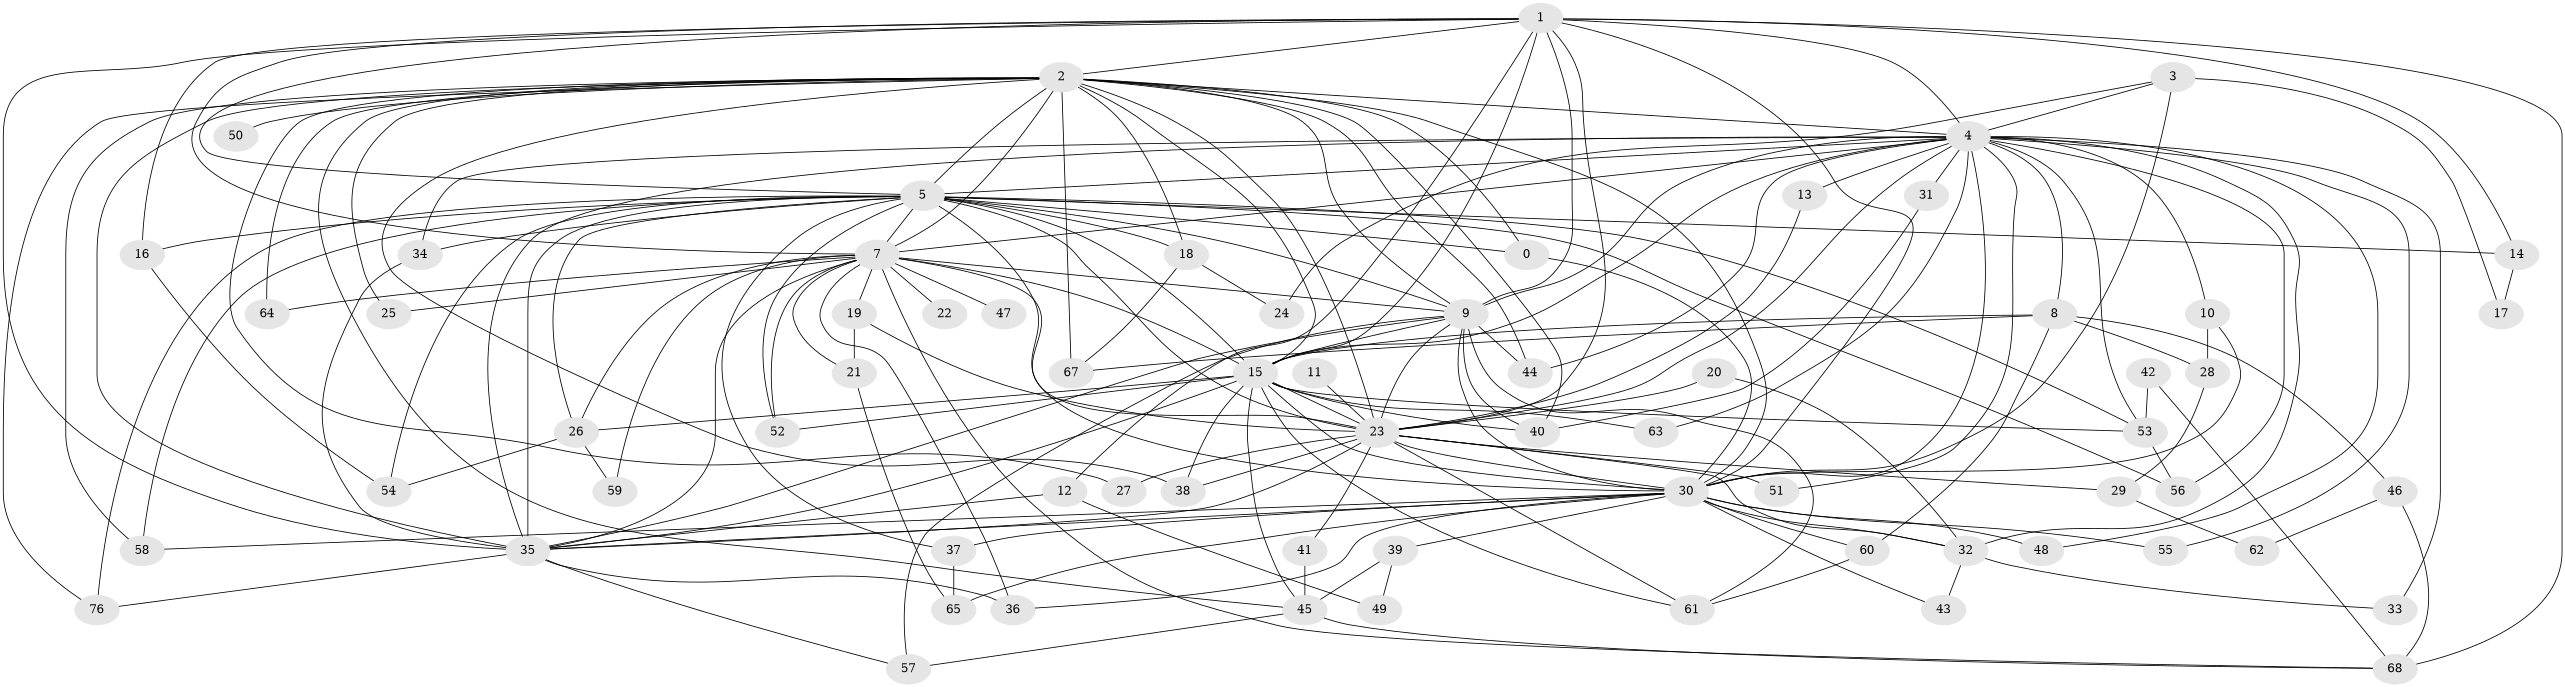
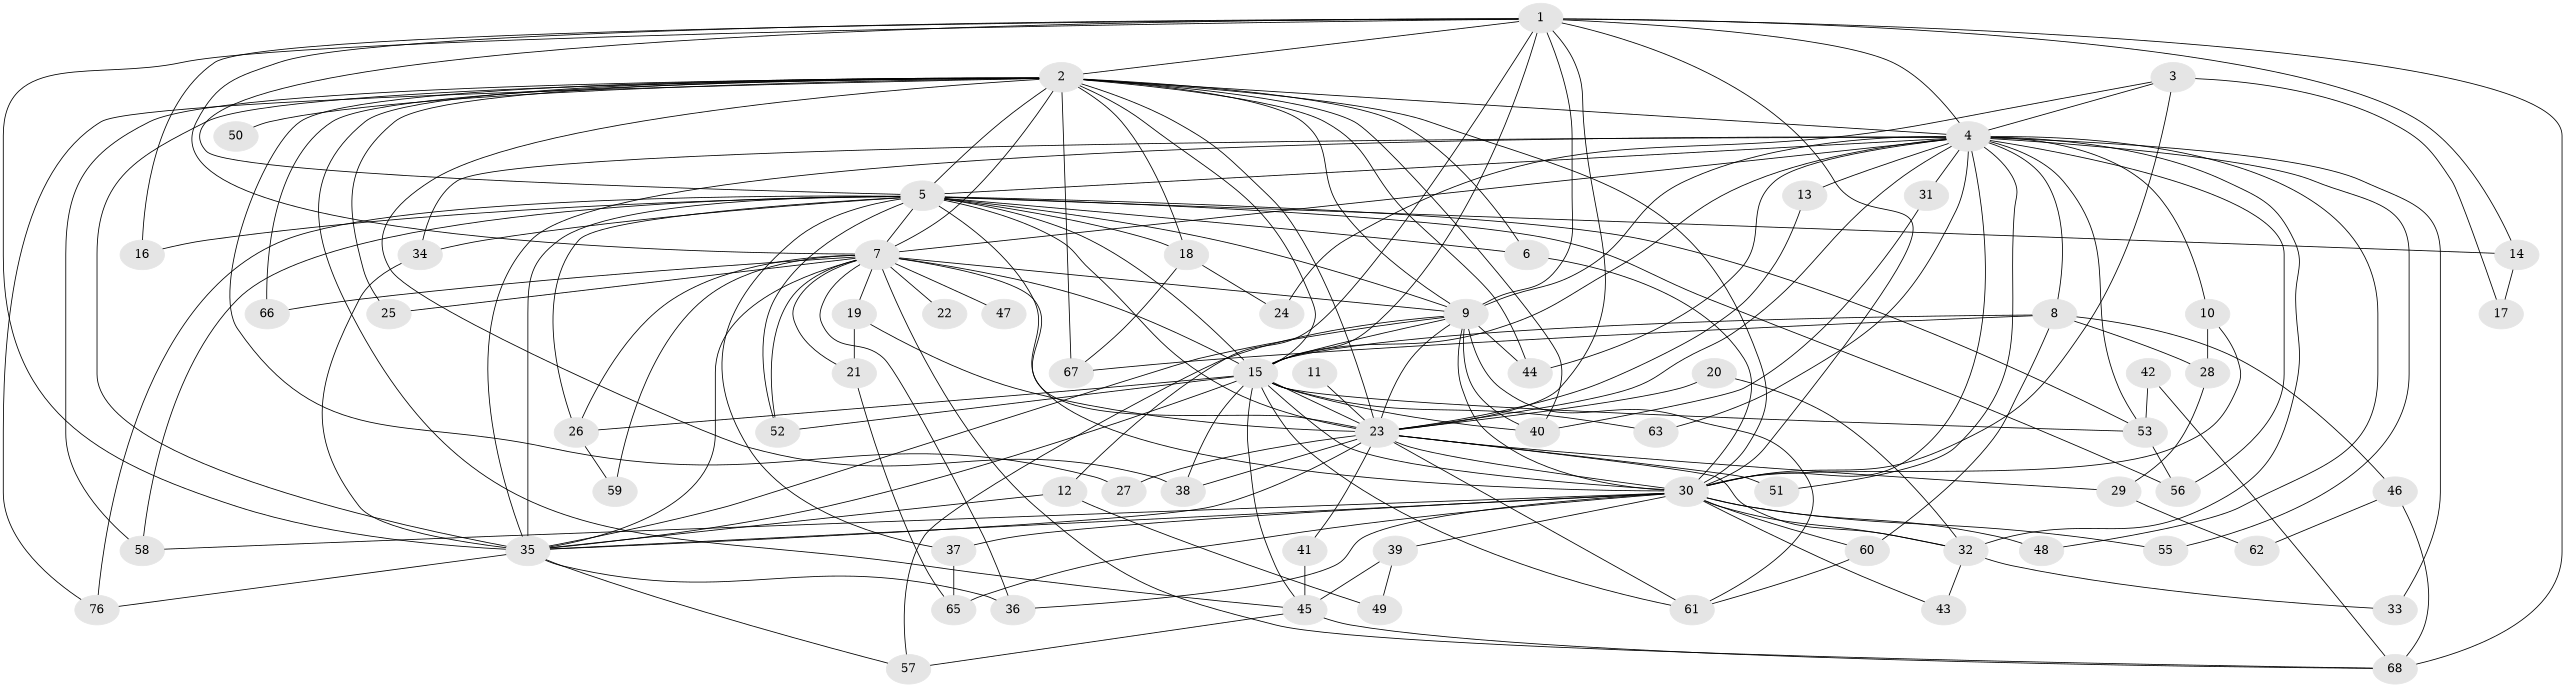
(1527, 255) -> (1527, 255)
(267, 314) -> (267, 314)
(389, 492) -> none
